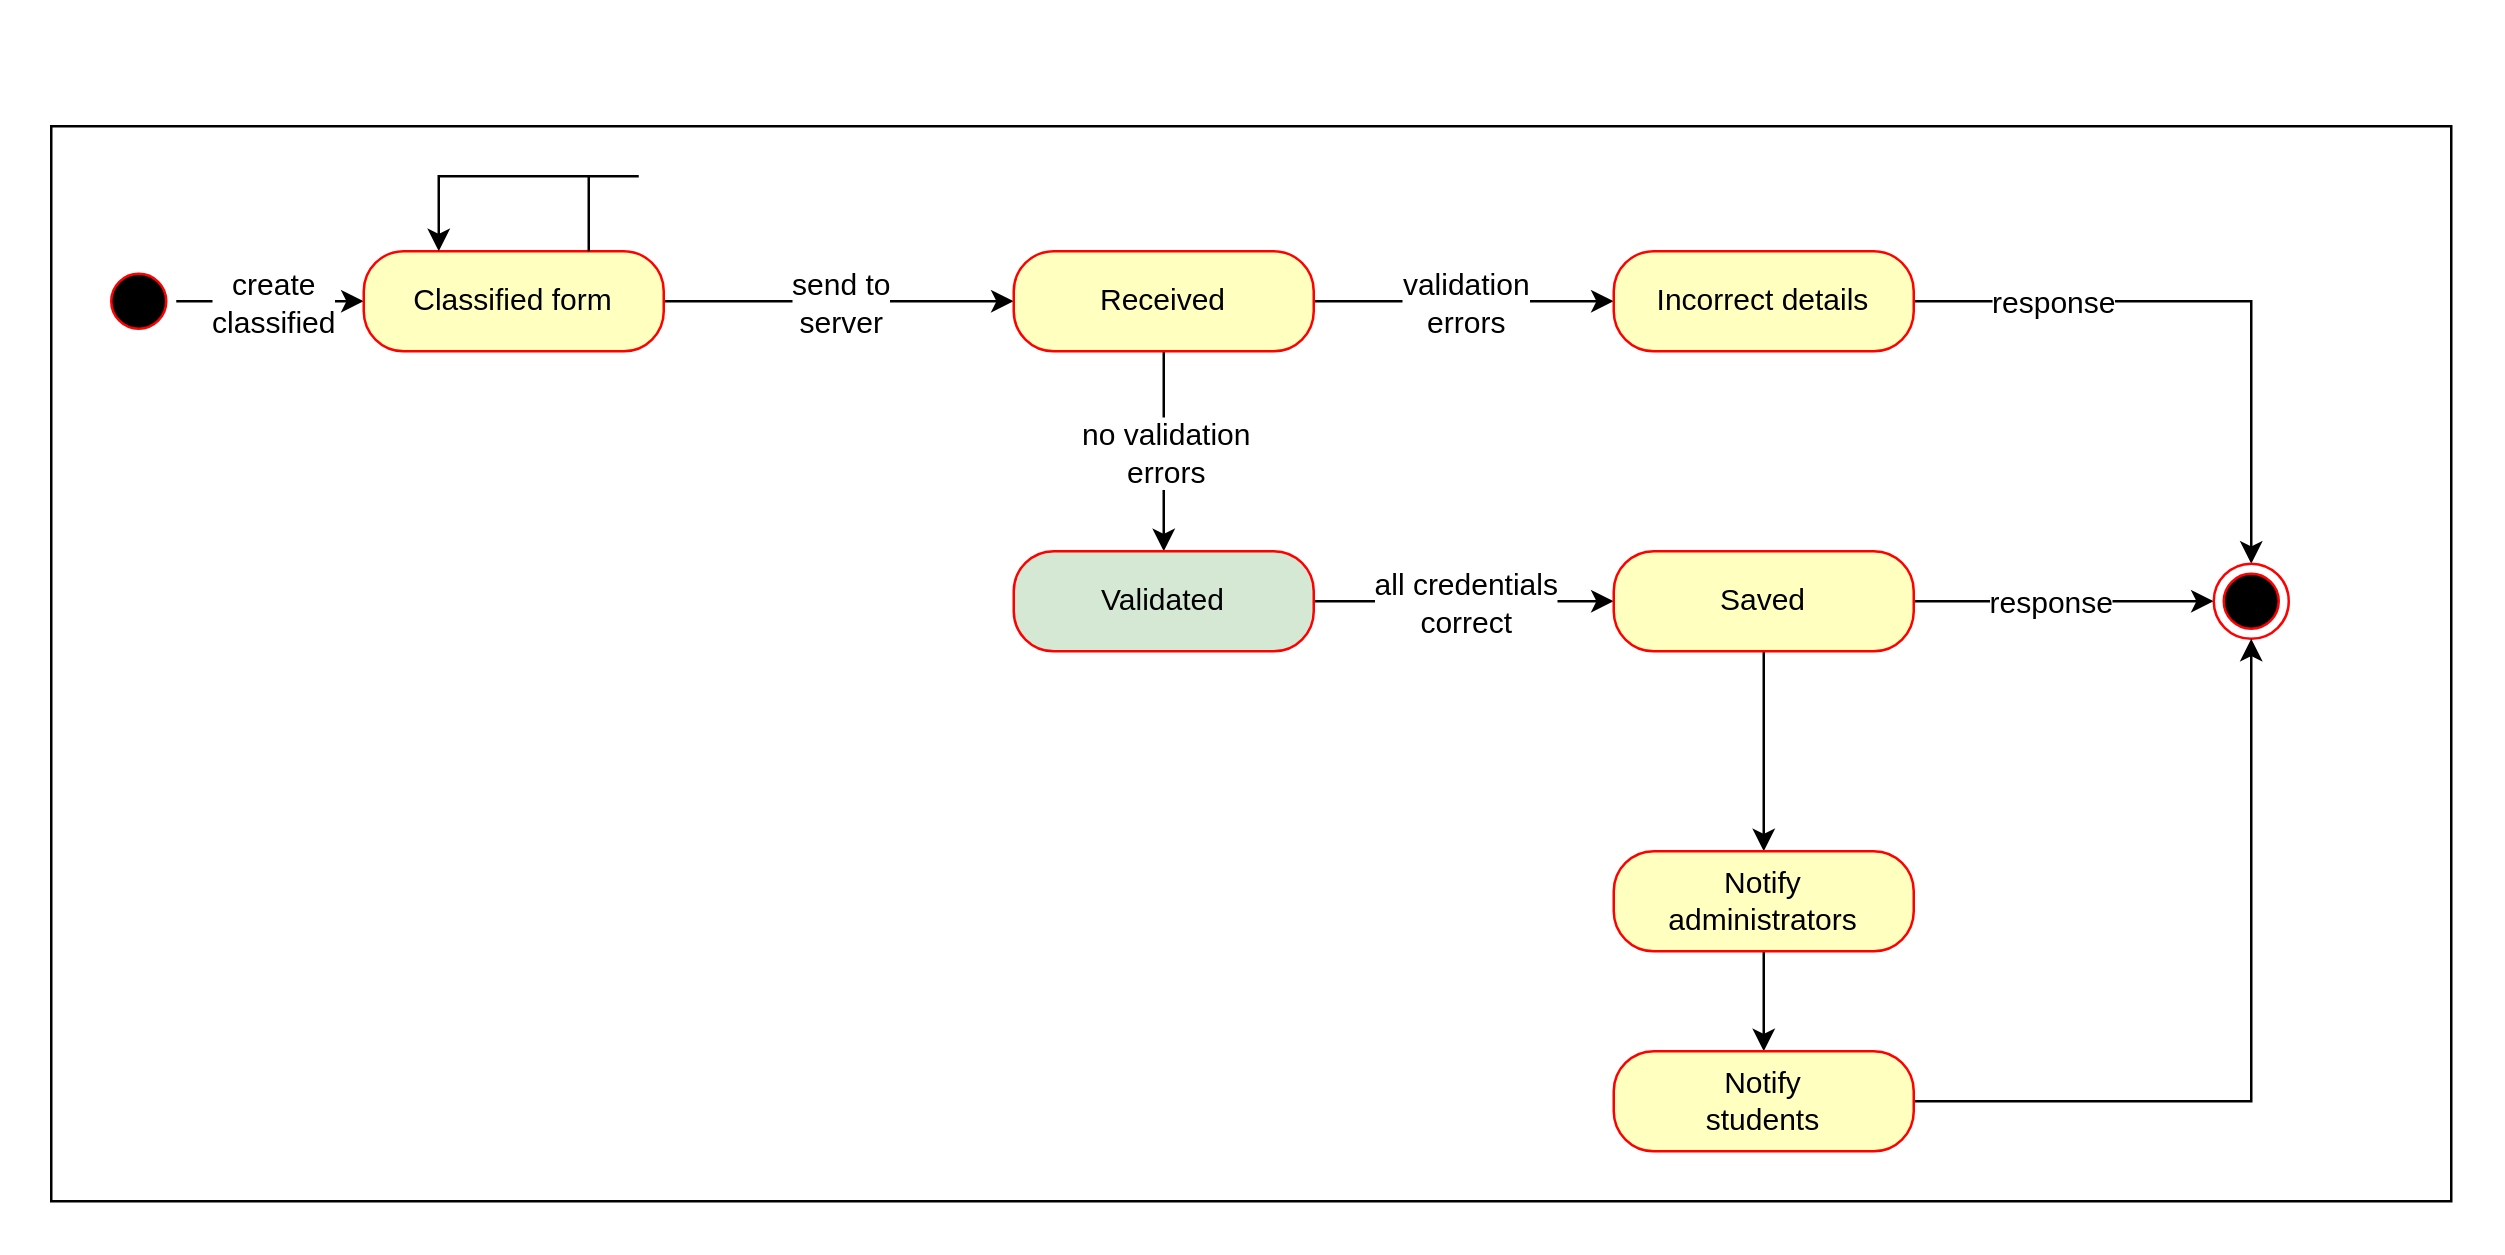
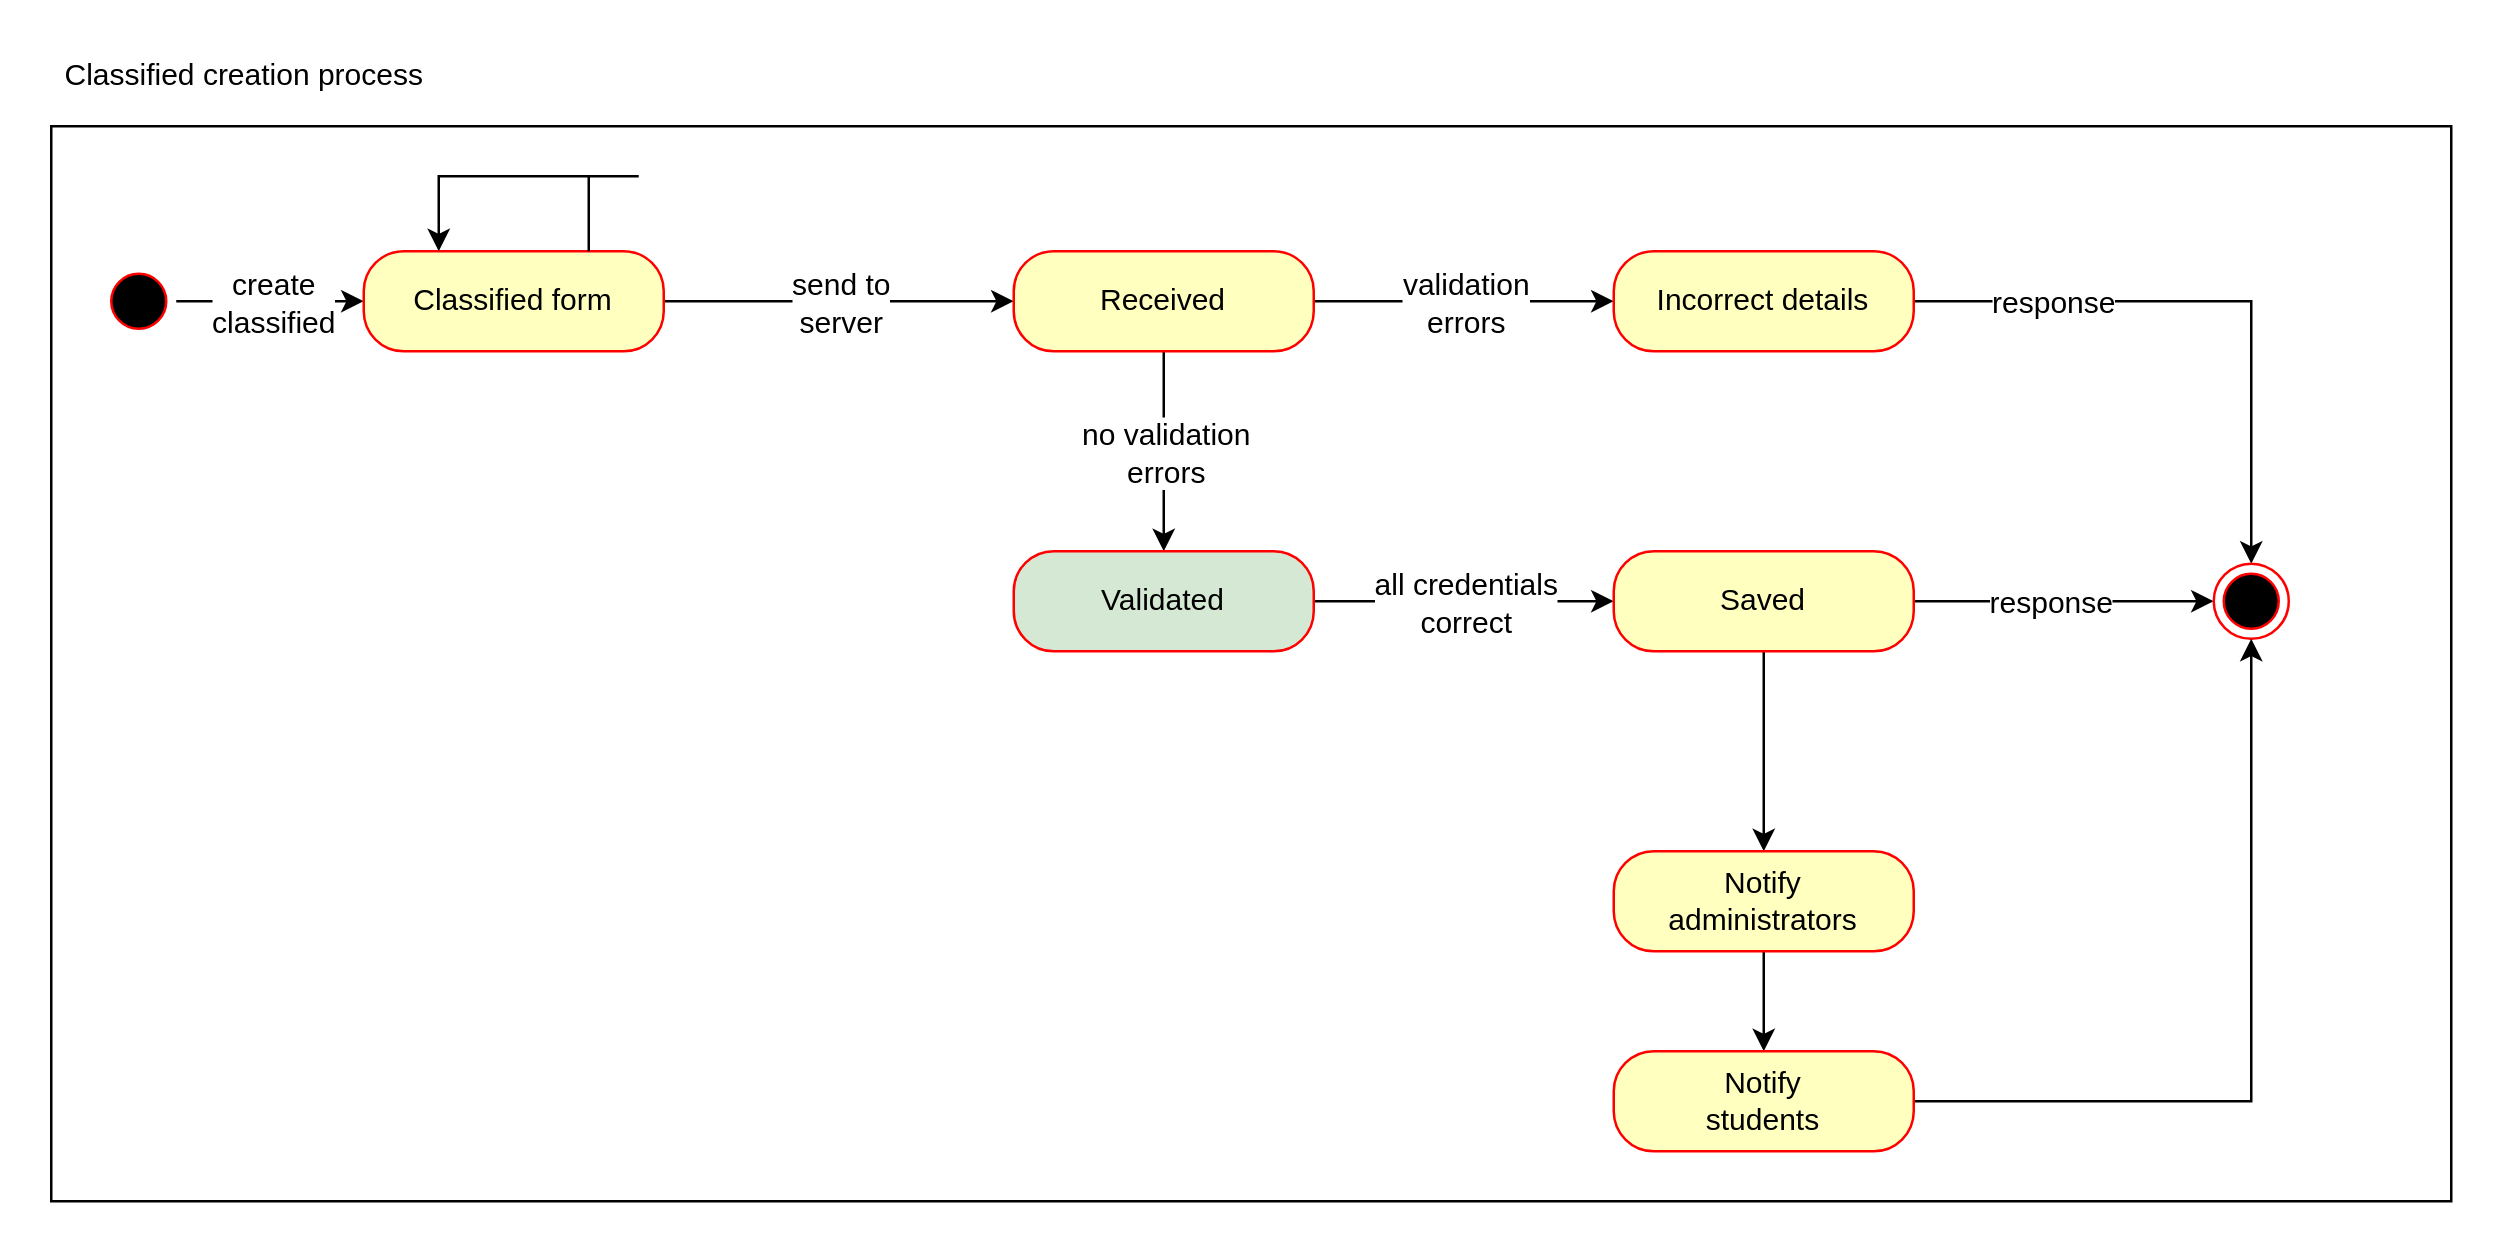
none -> (245, 76)
